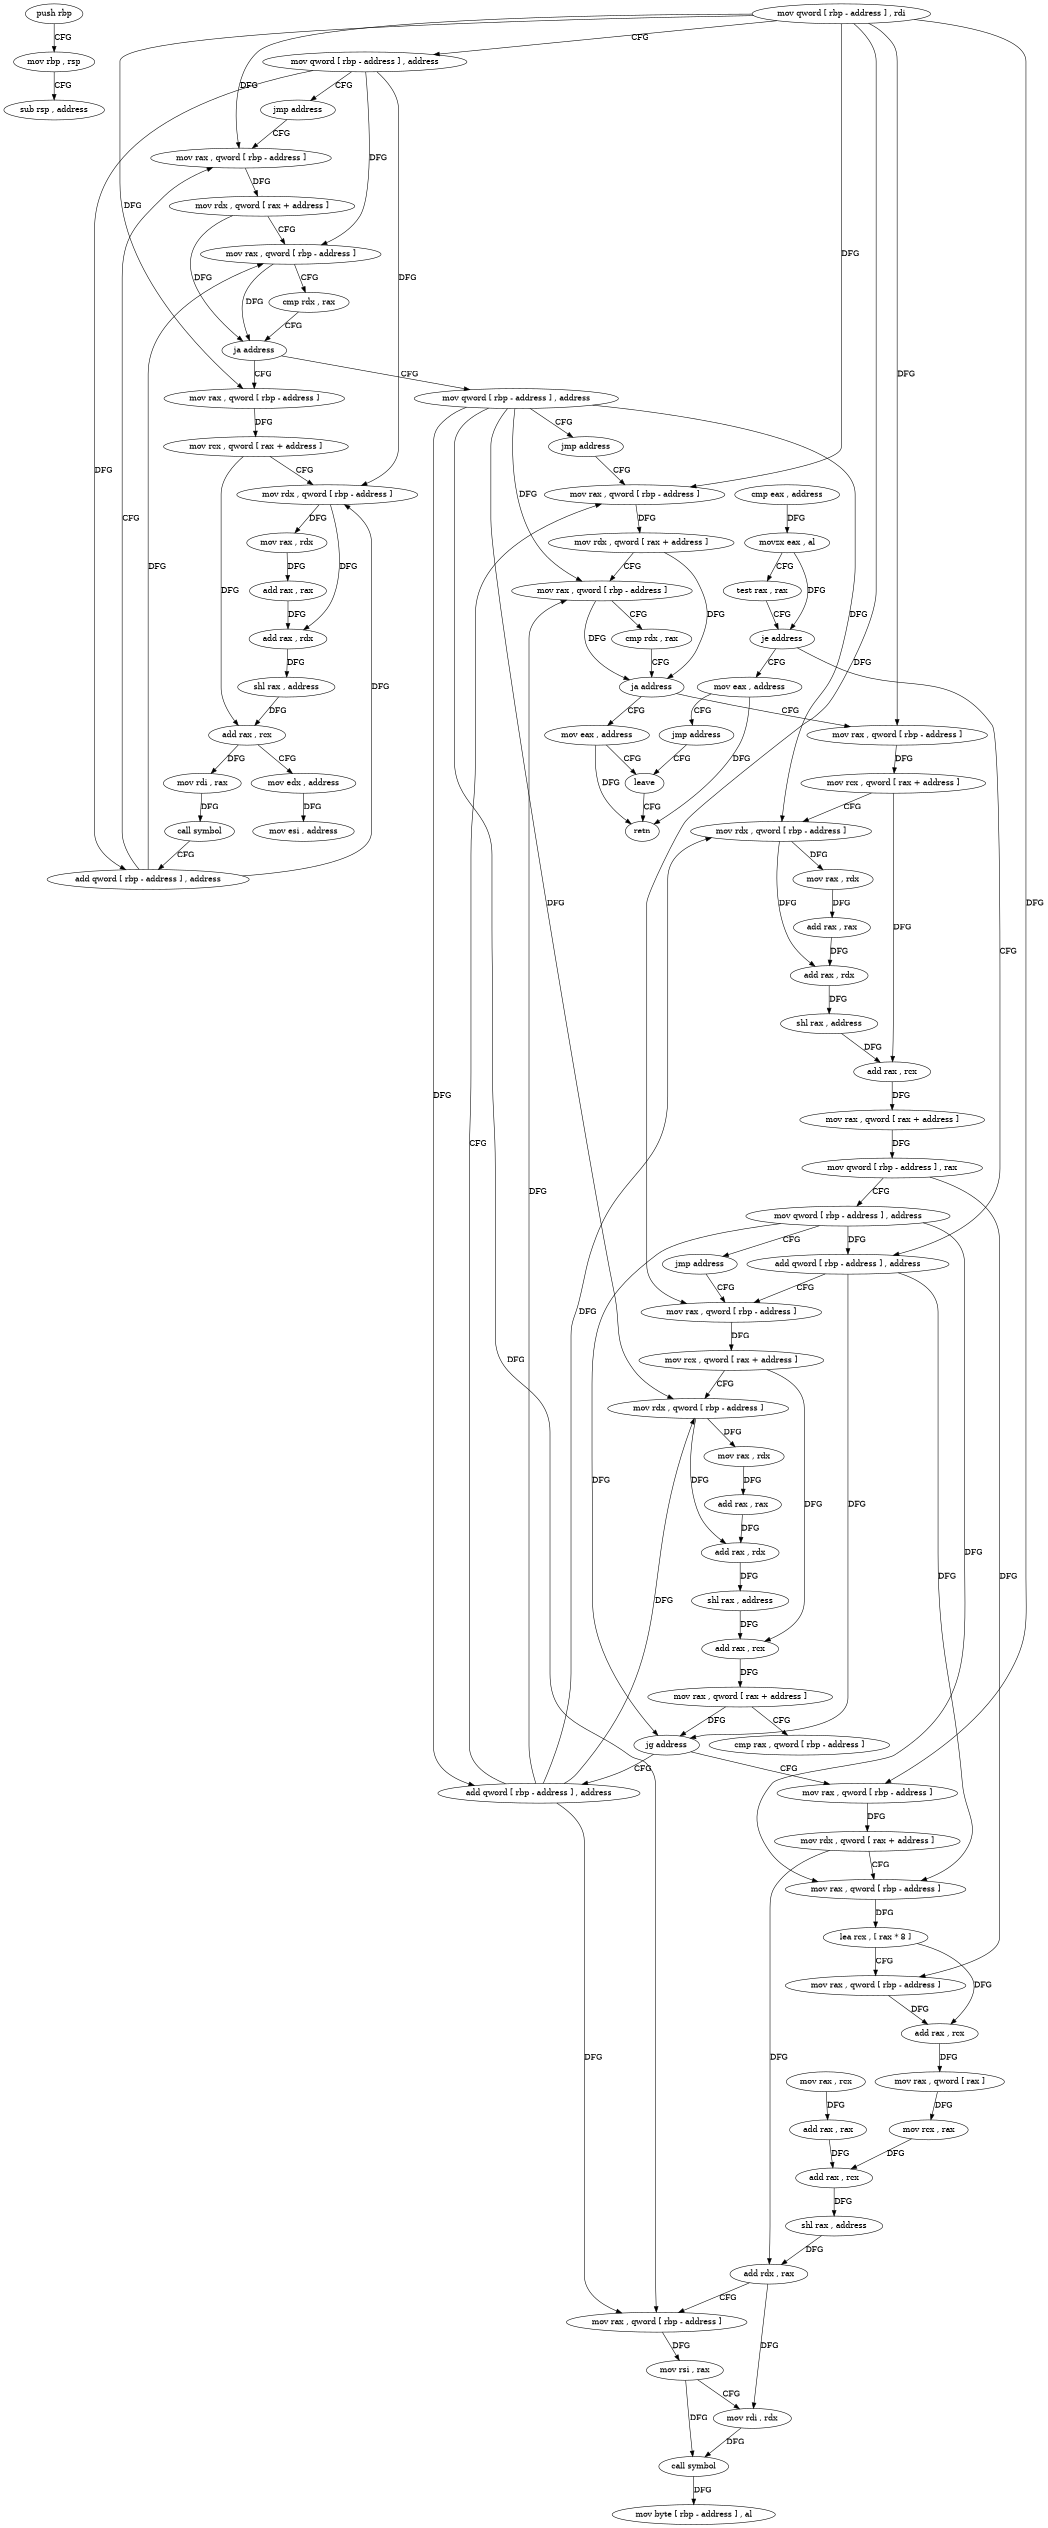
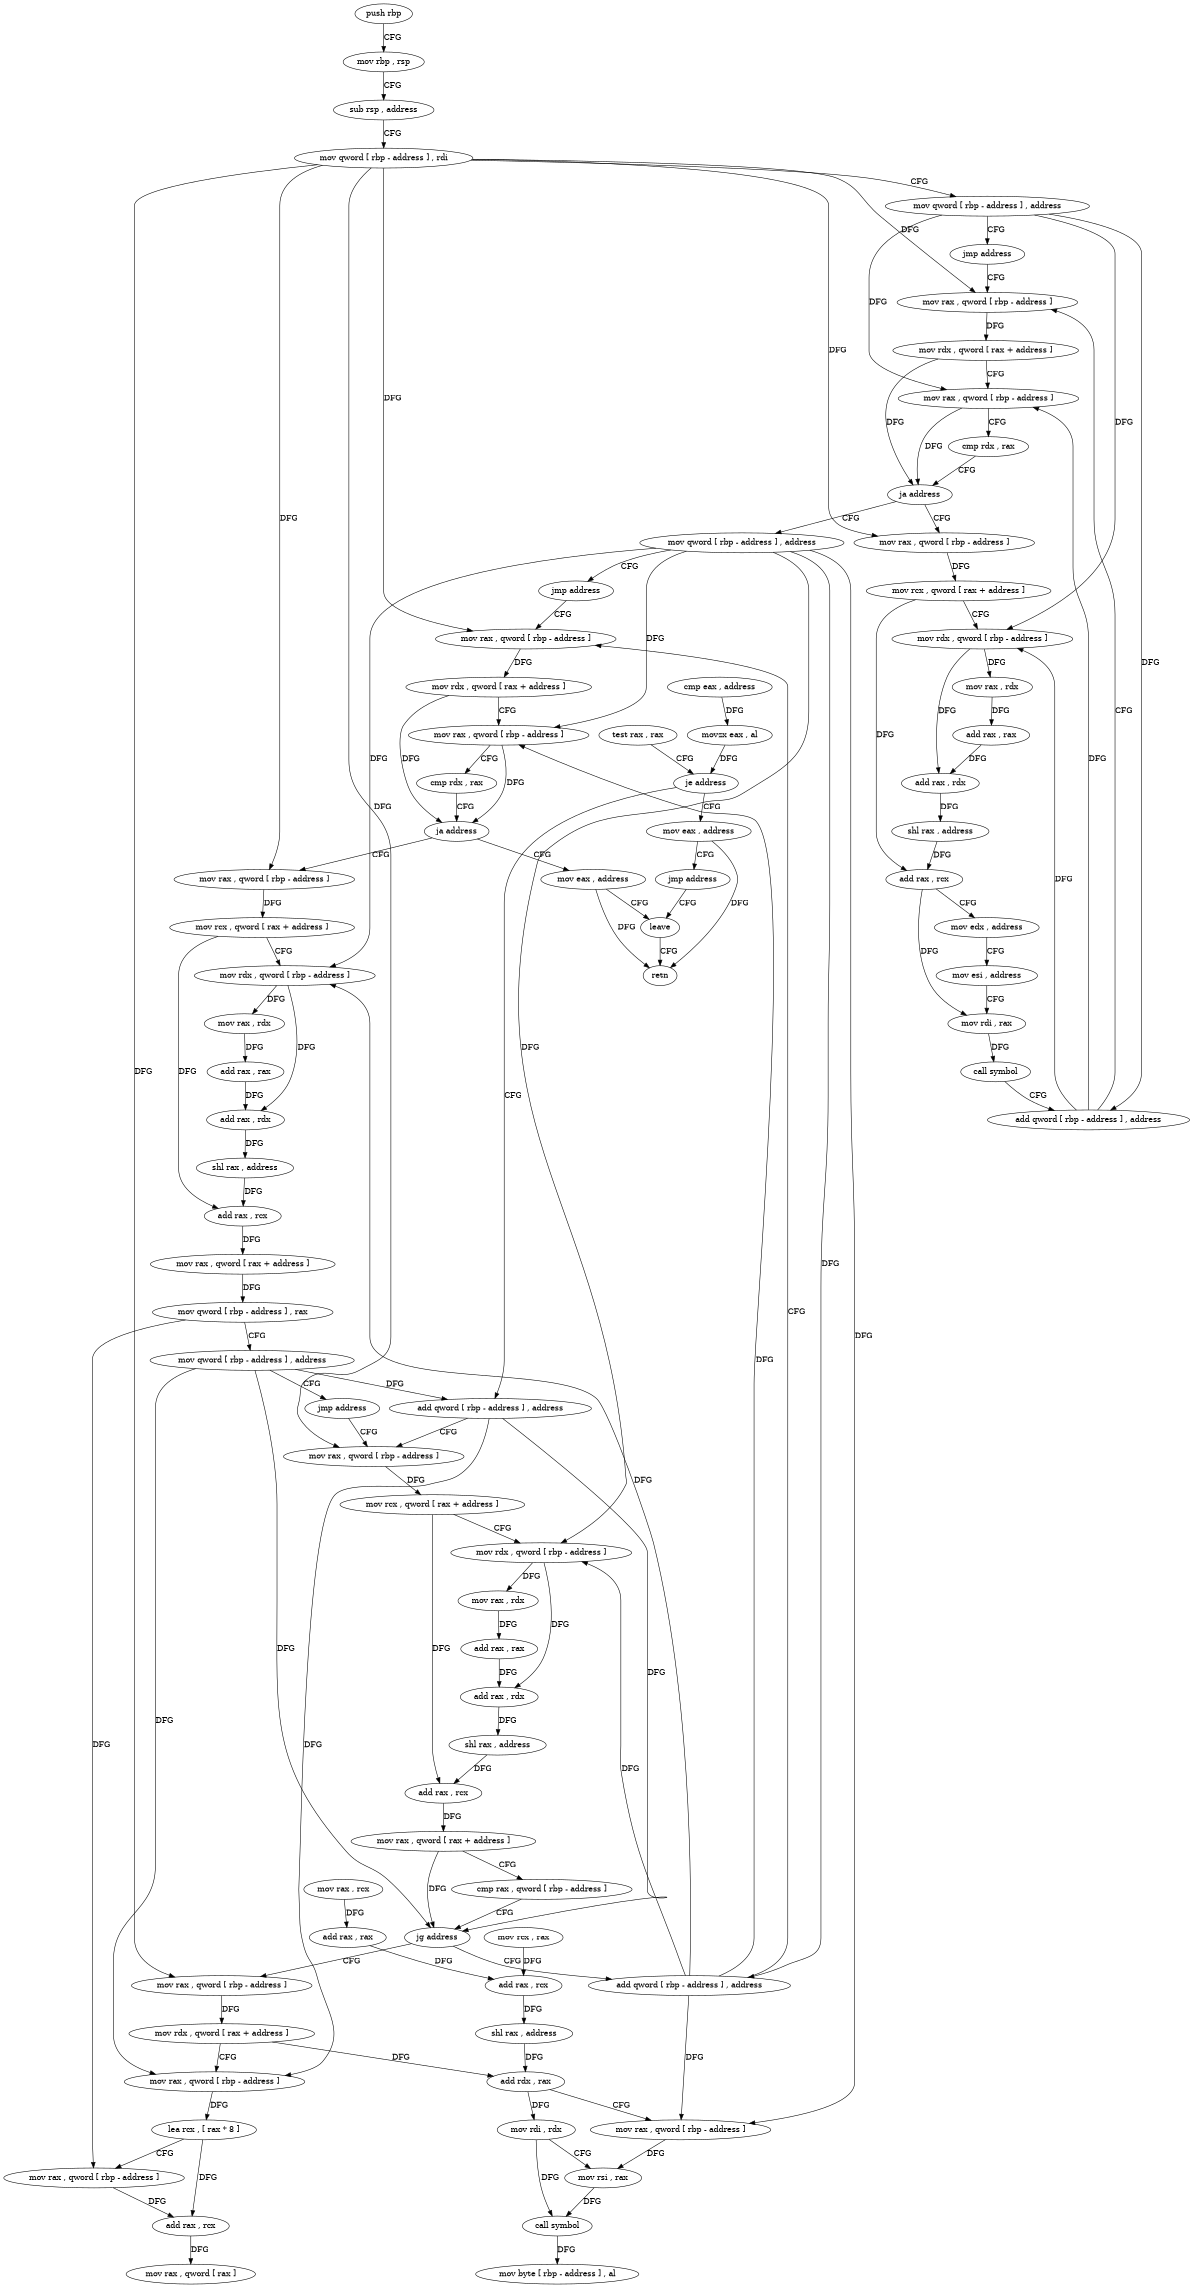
none -> (384, 131)
(776, 565) -> none
(313, 807) -> (996, 952)
none -> (987, 997)
none -> (491, 1913)
(935, 2103) -> none
(716, 2393) -> (567, 2152)
